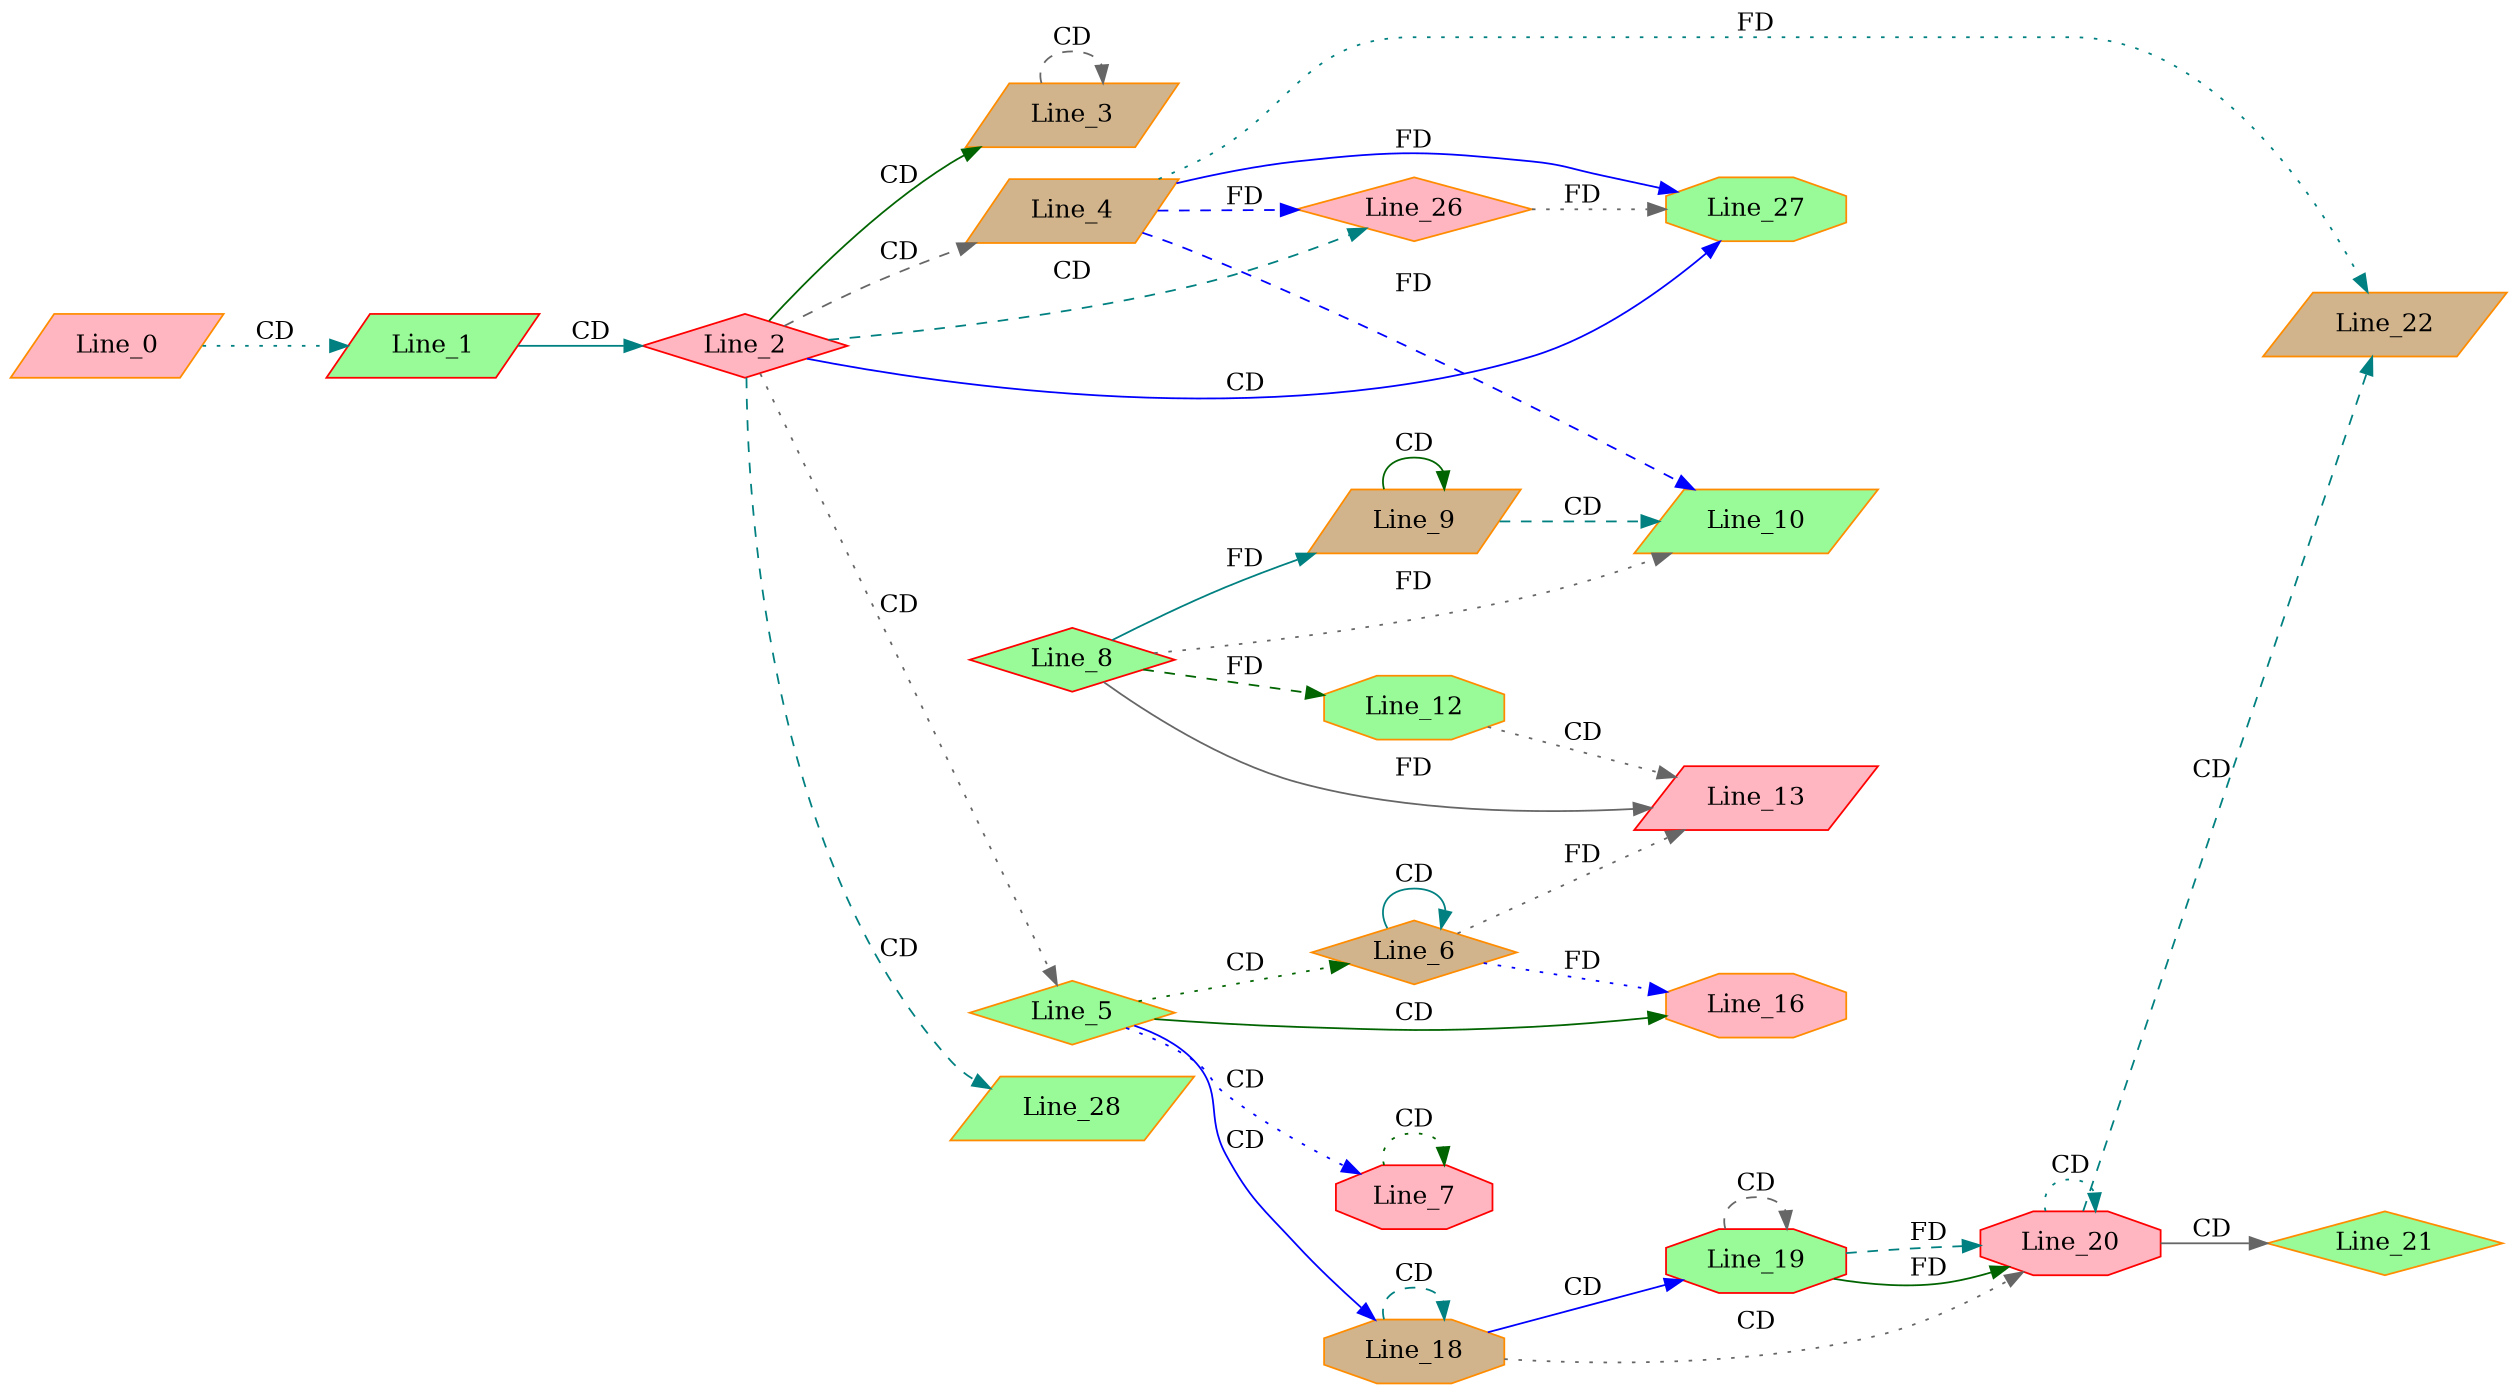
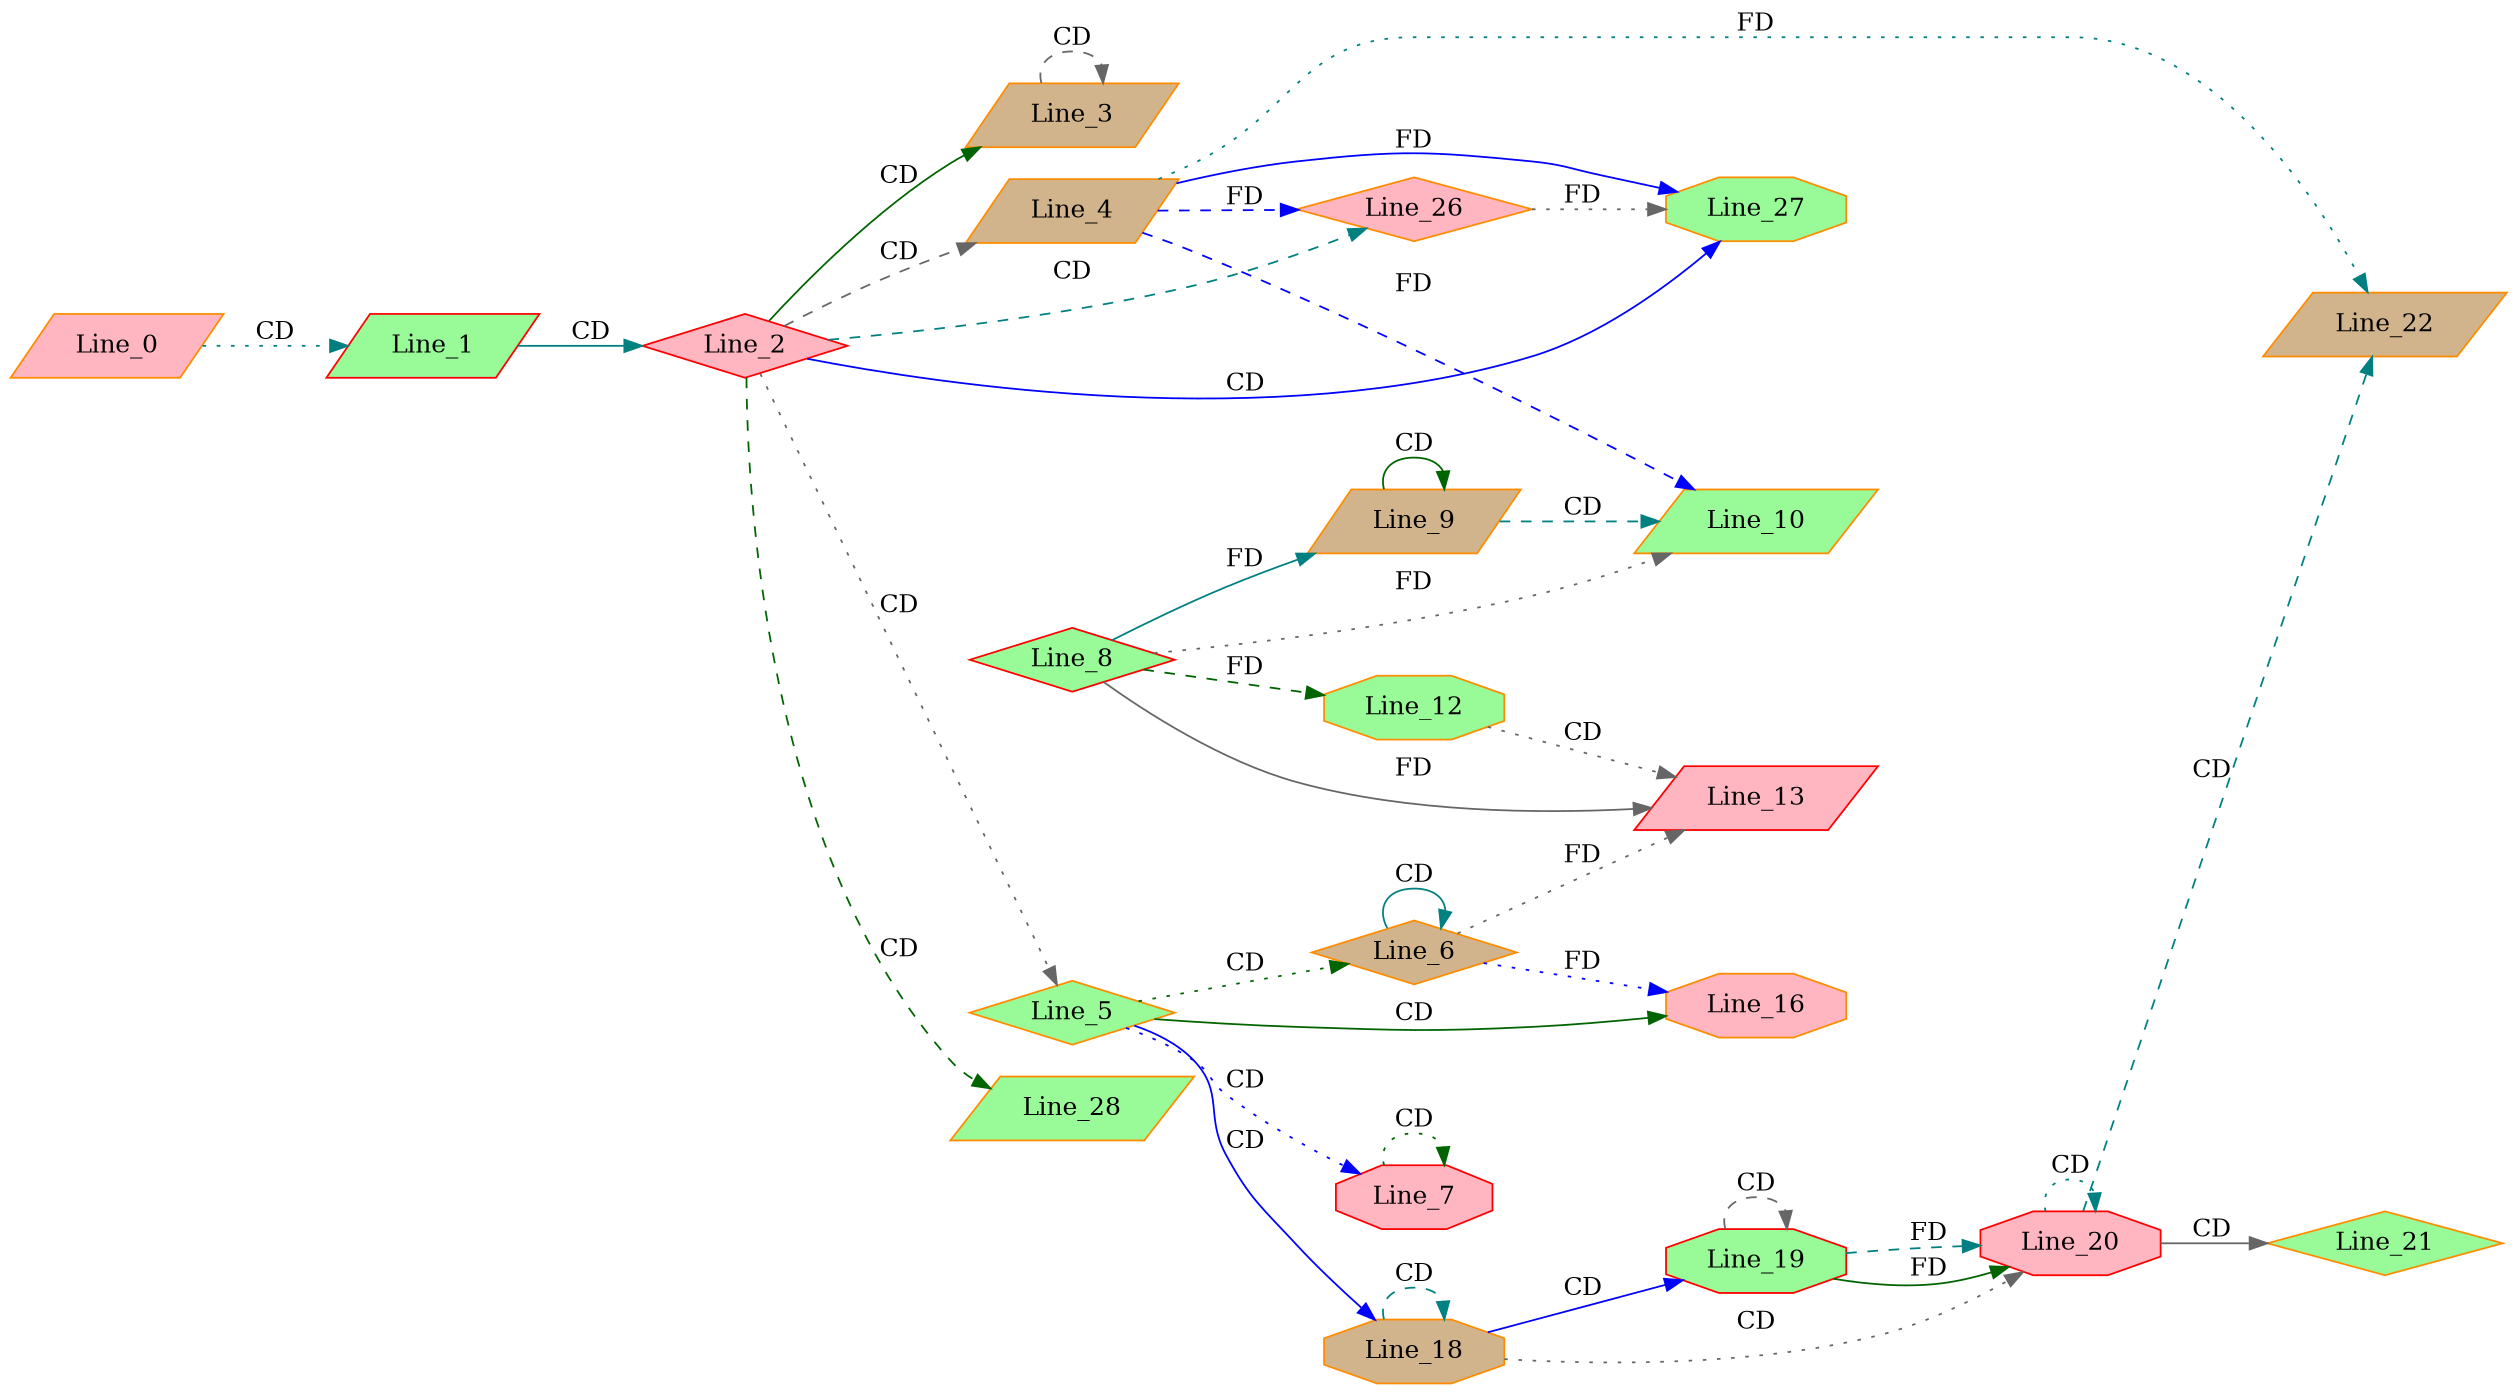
(796, 752) -> (796, 752)
